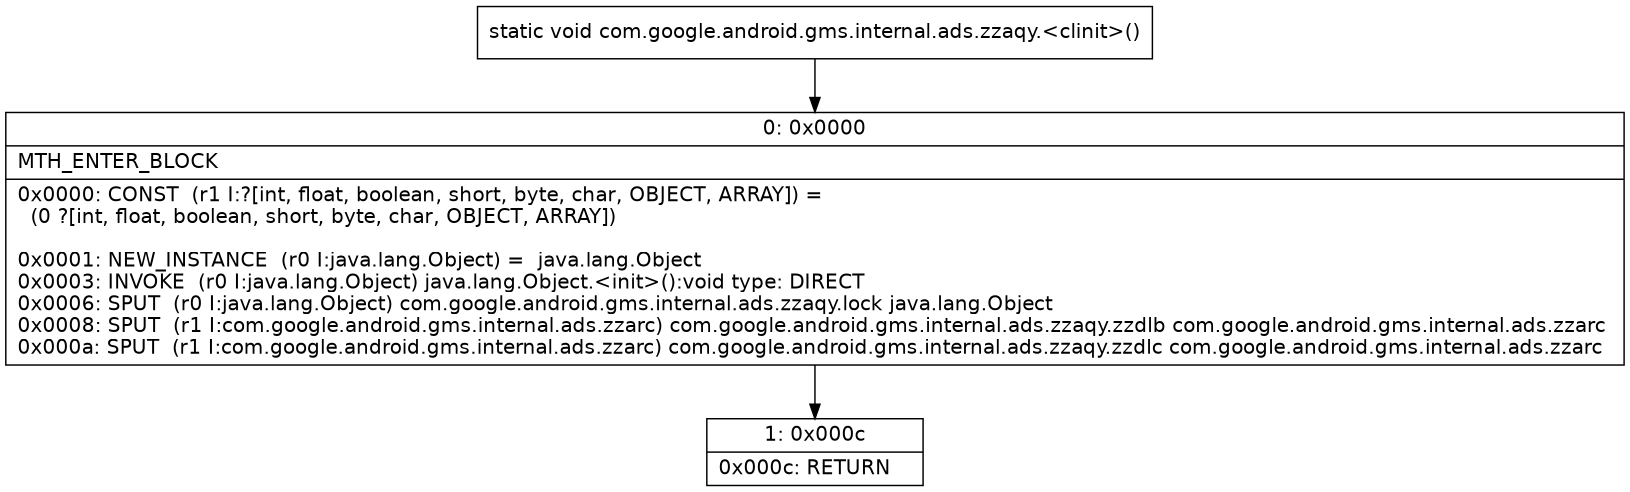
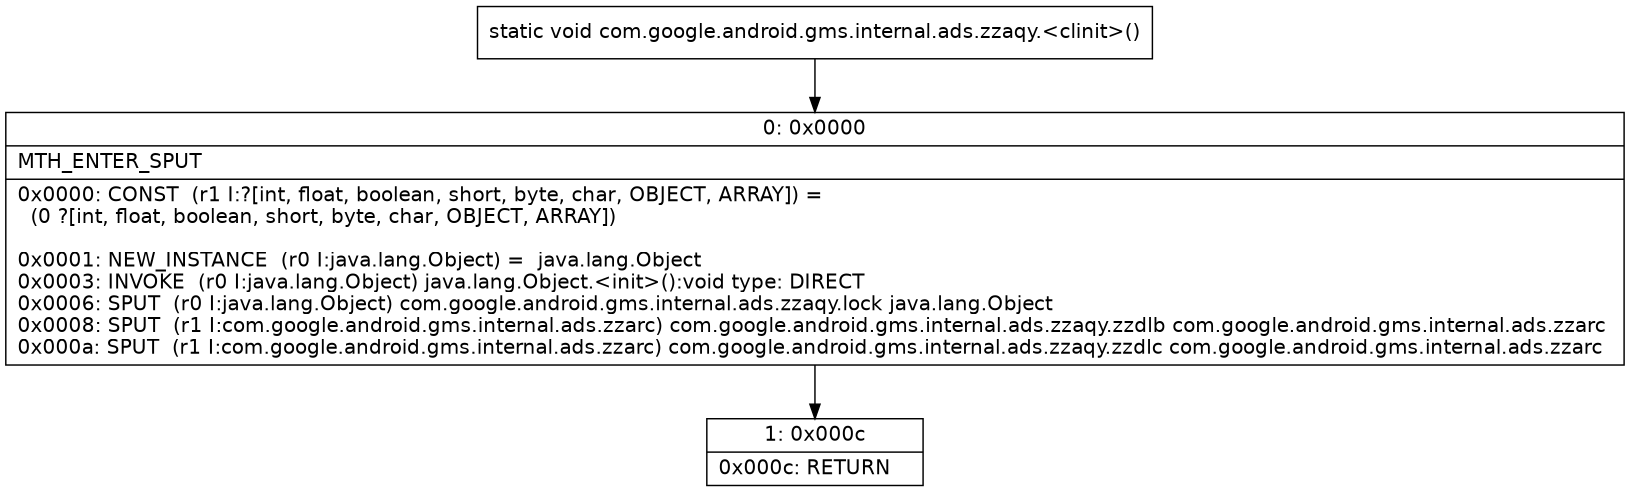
(118, 162) -> (110, 162)
